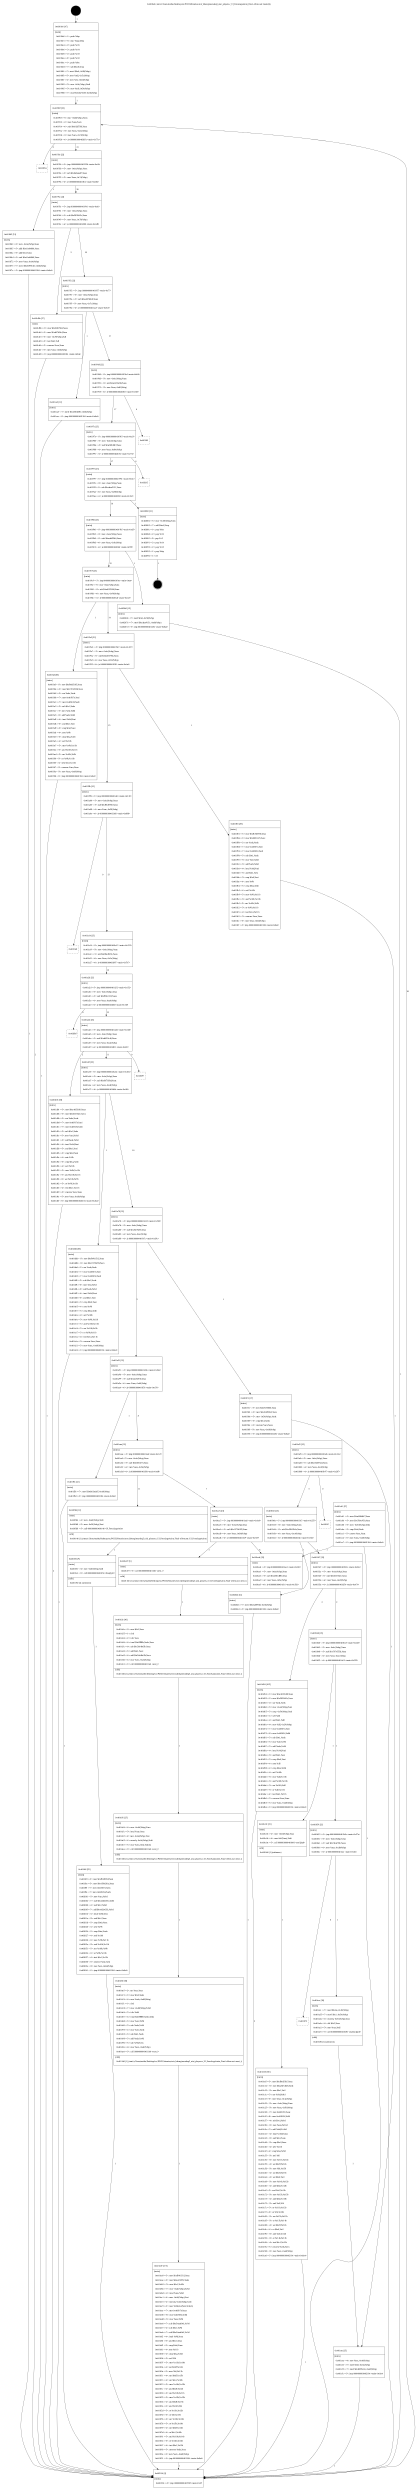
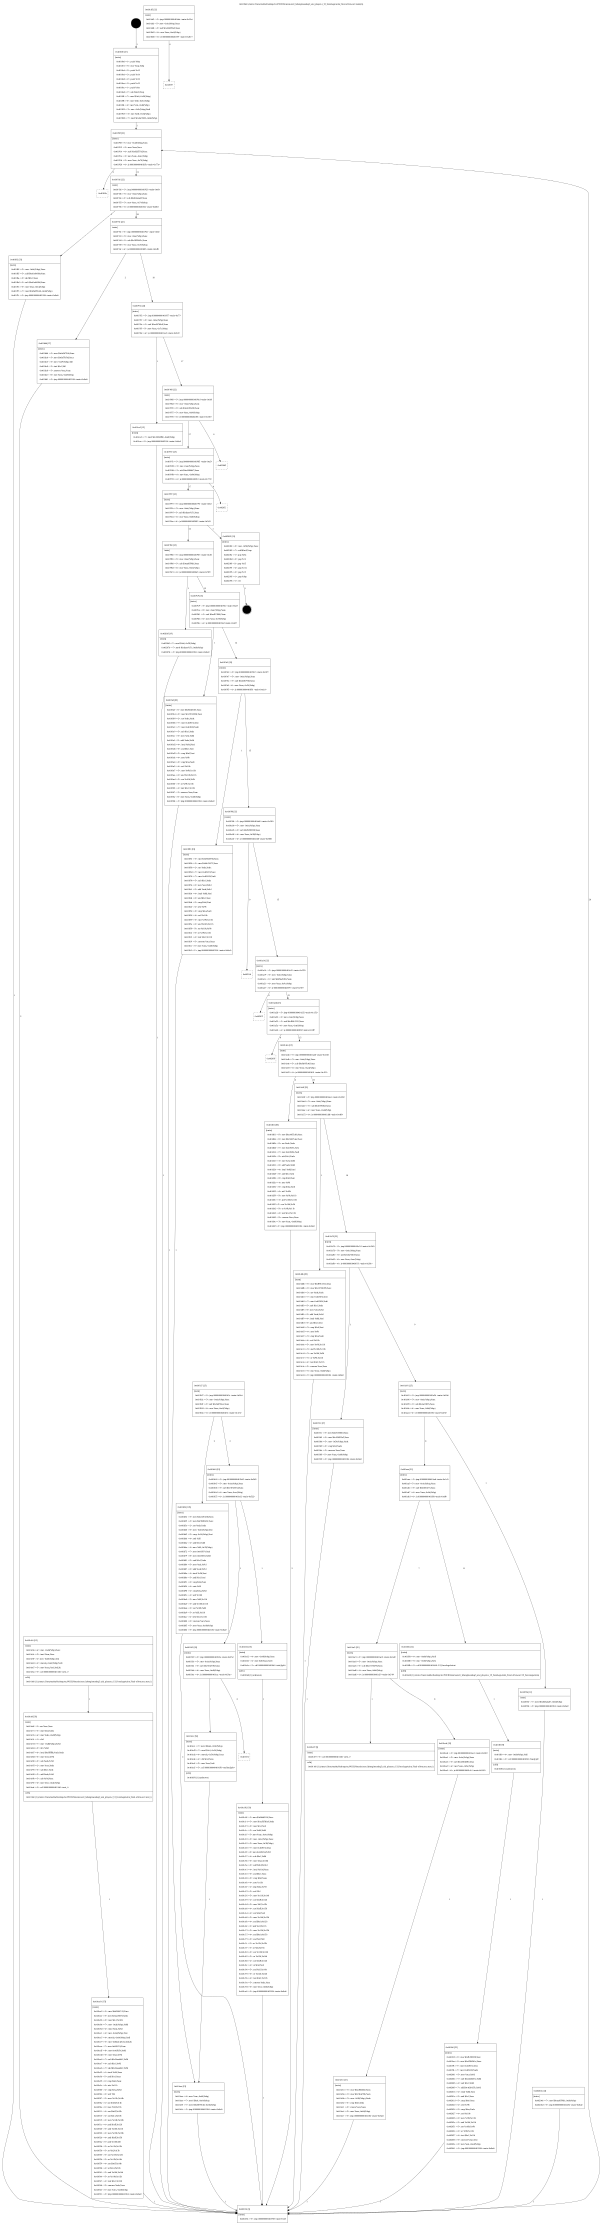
(134, 1060) -> (265, 1001)
(291, 1525) -> none
(318, 1551) -> (412, 1925)
(178, 1647) -> none
